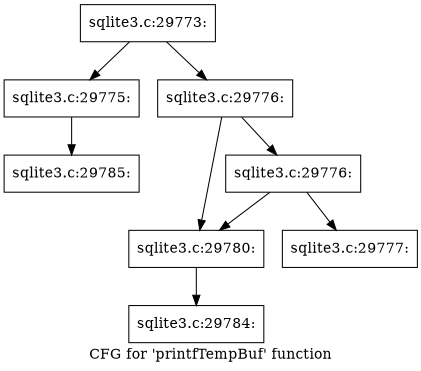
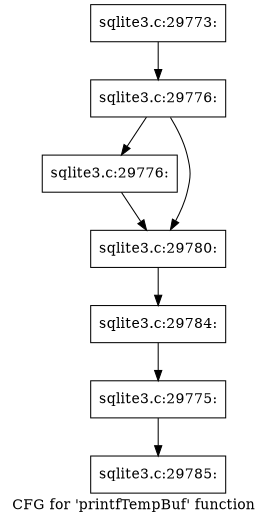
(114, 57) -> (158, 357)
(350, 249) -> none
